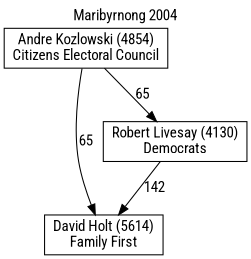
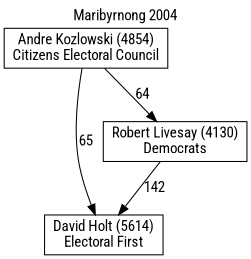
(143, 95) -> (143, 95)
(104, 235) -> (104, 235)
